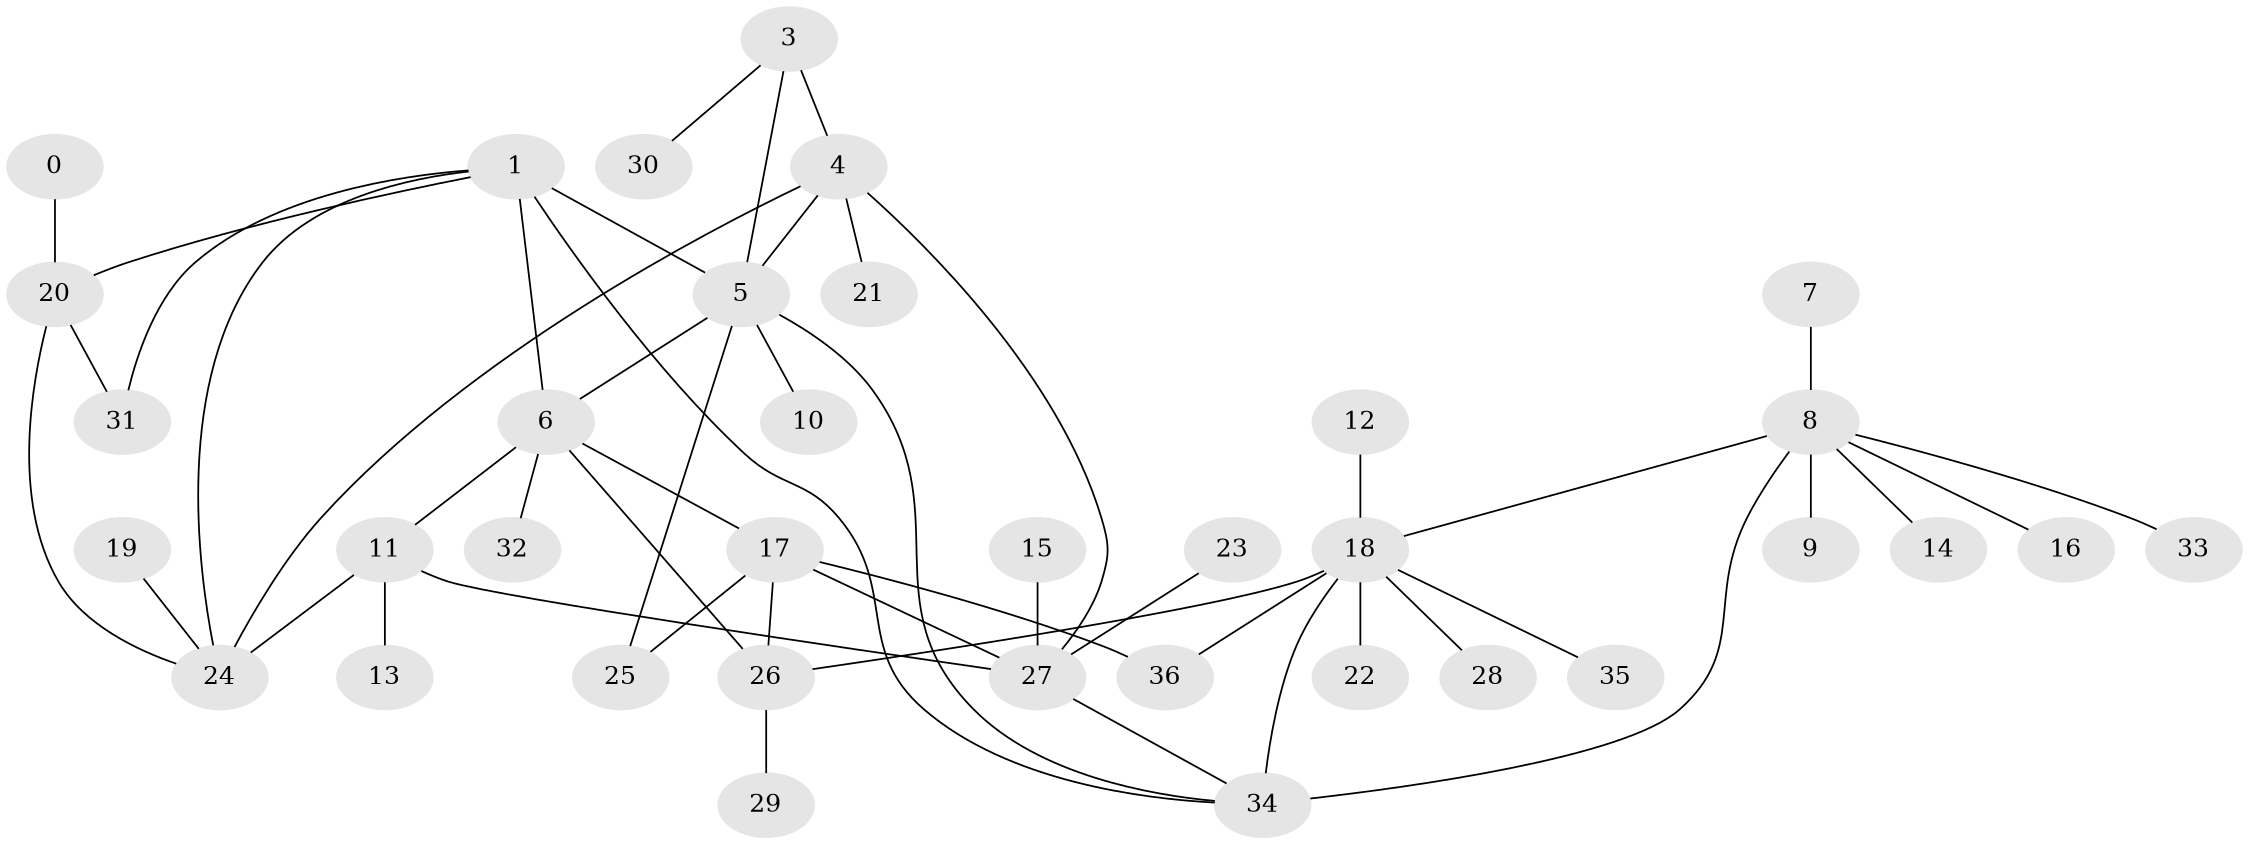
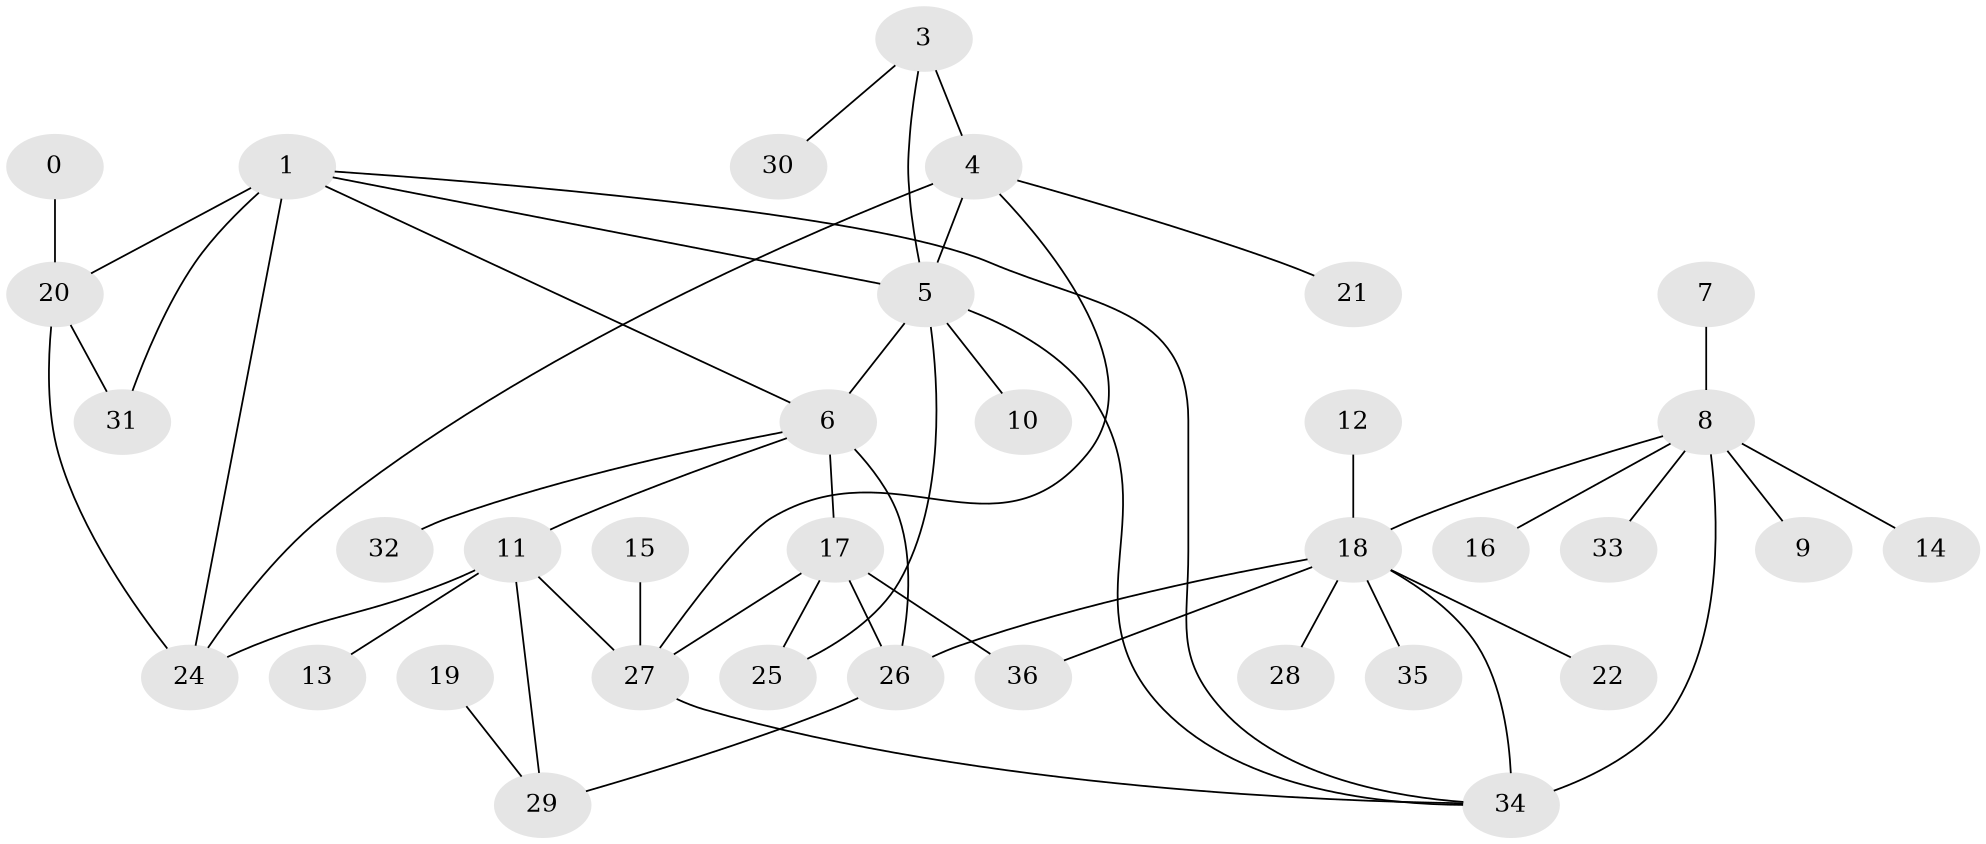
(1233, 550) -> none
(171, 614) -> (494, 741)
none -> (528, 677)
